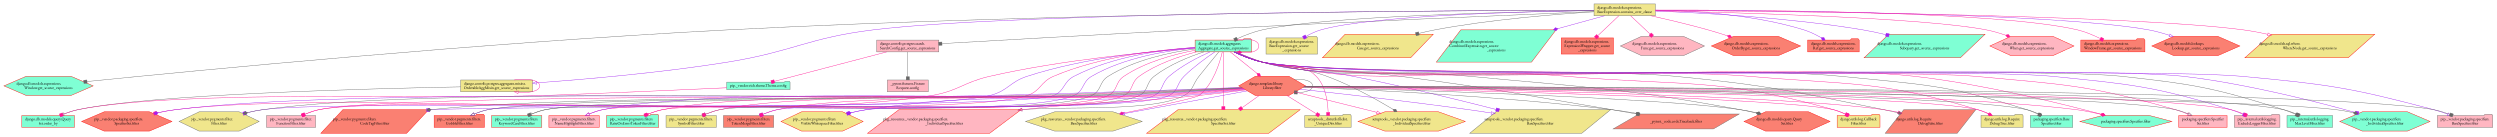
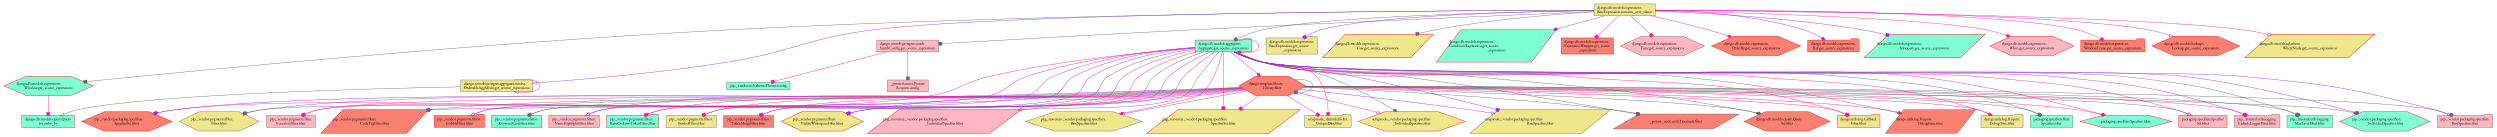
(345, 96) -> (48, 104)
